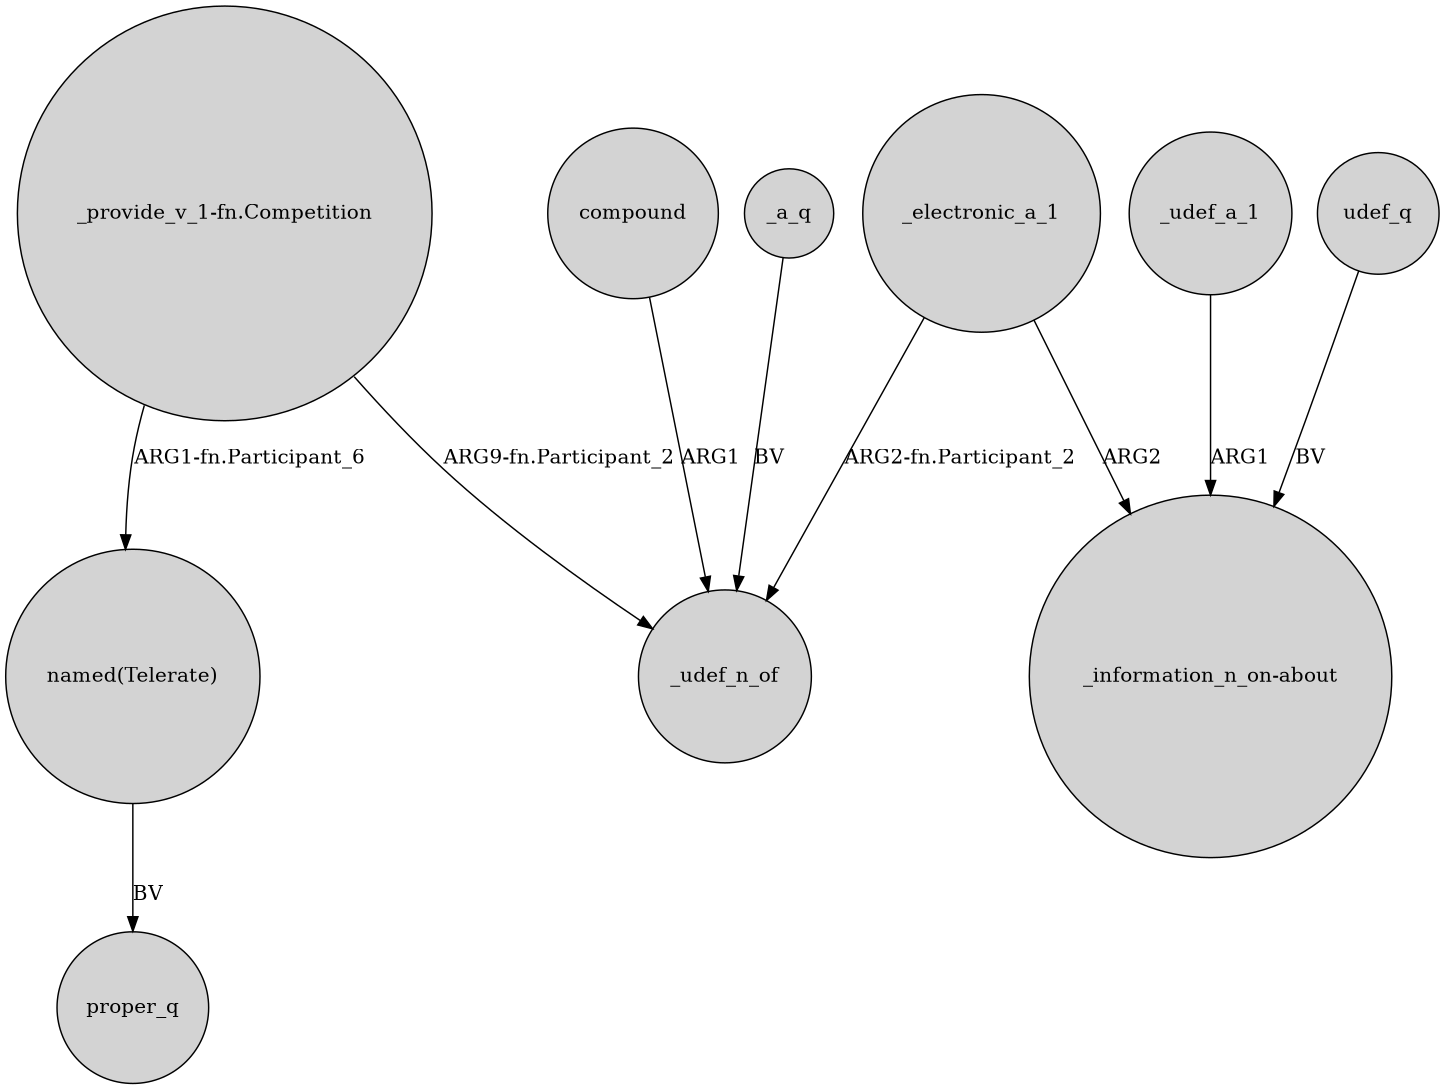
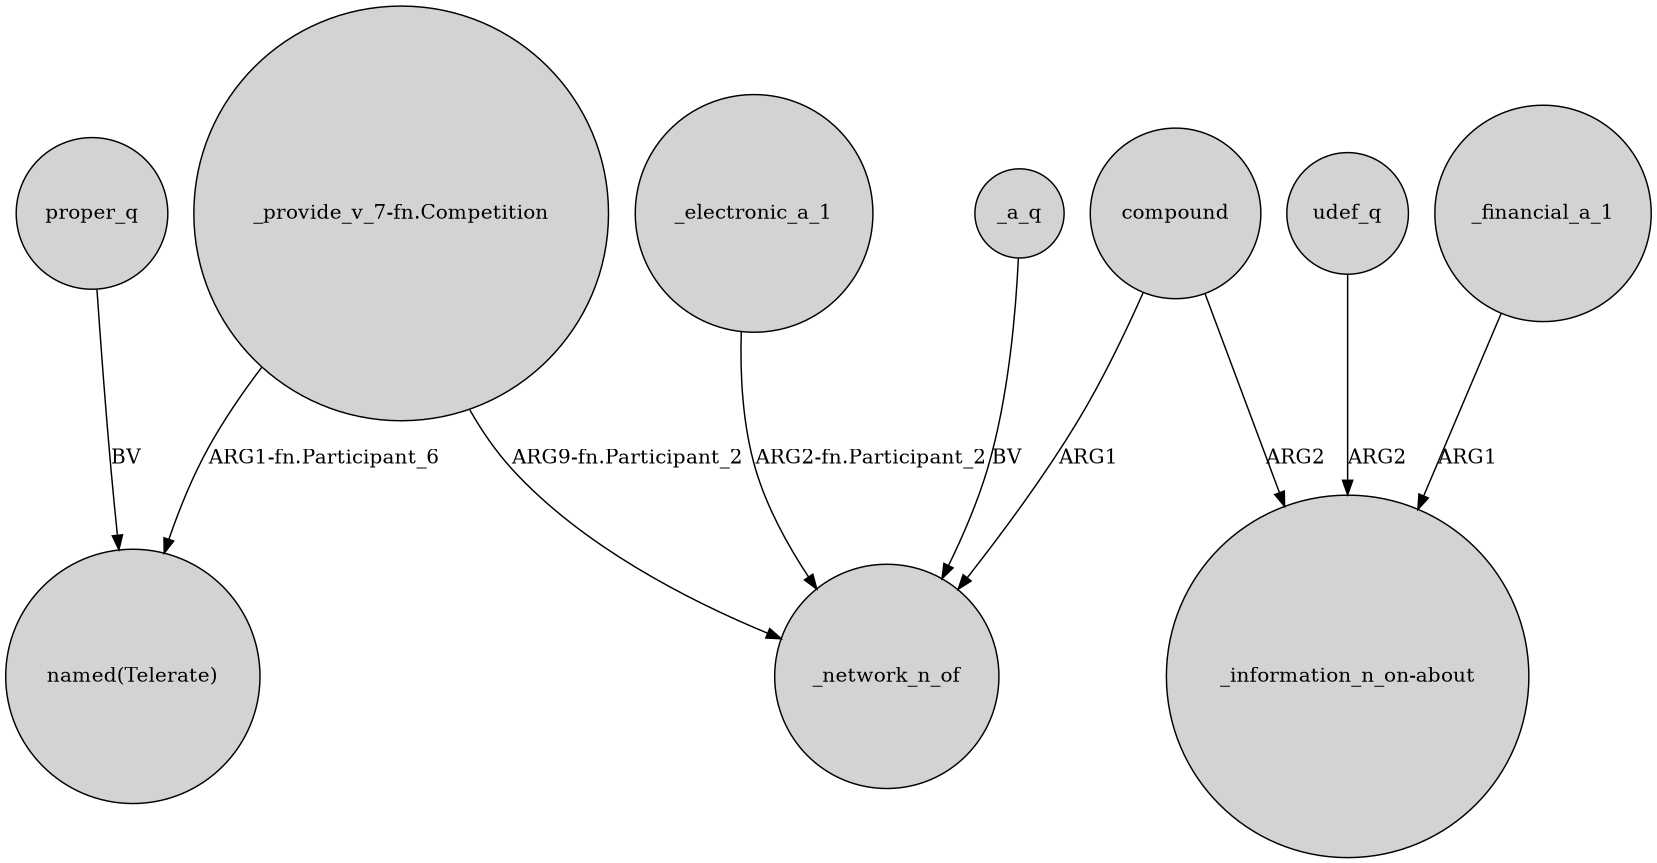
(225, 213) -> (401, 213)
(1211, 213) -> (1543, 213)
(1079, 410) -> (1242, 393)
(1310, 458) -> (1378, 458)
(725, 676) -> (887, 676)
(133, 860) -> (106, 412)
